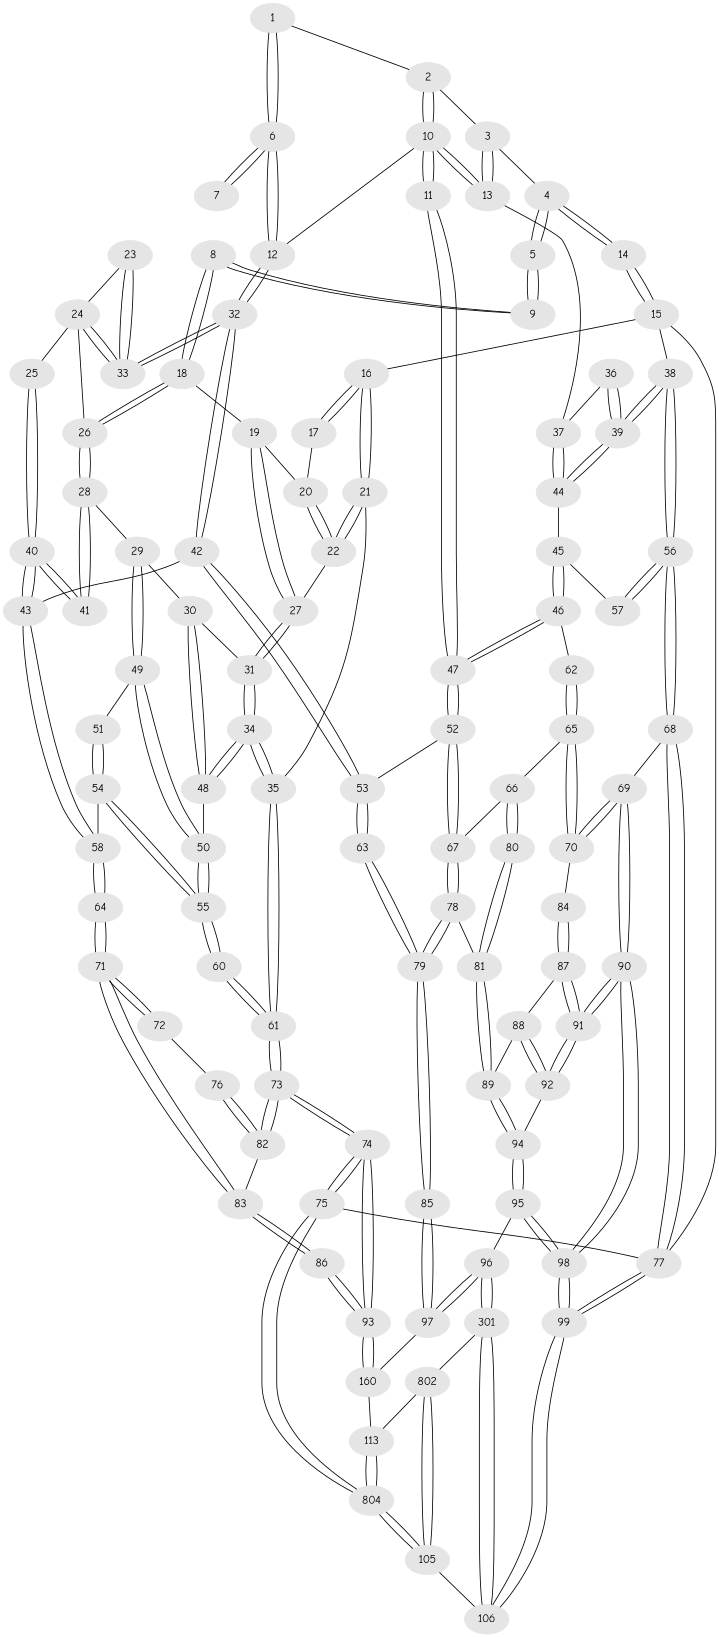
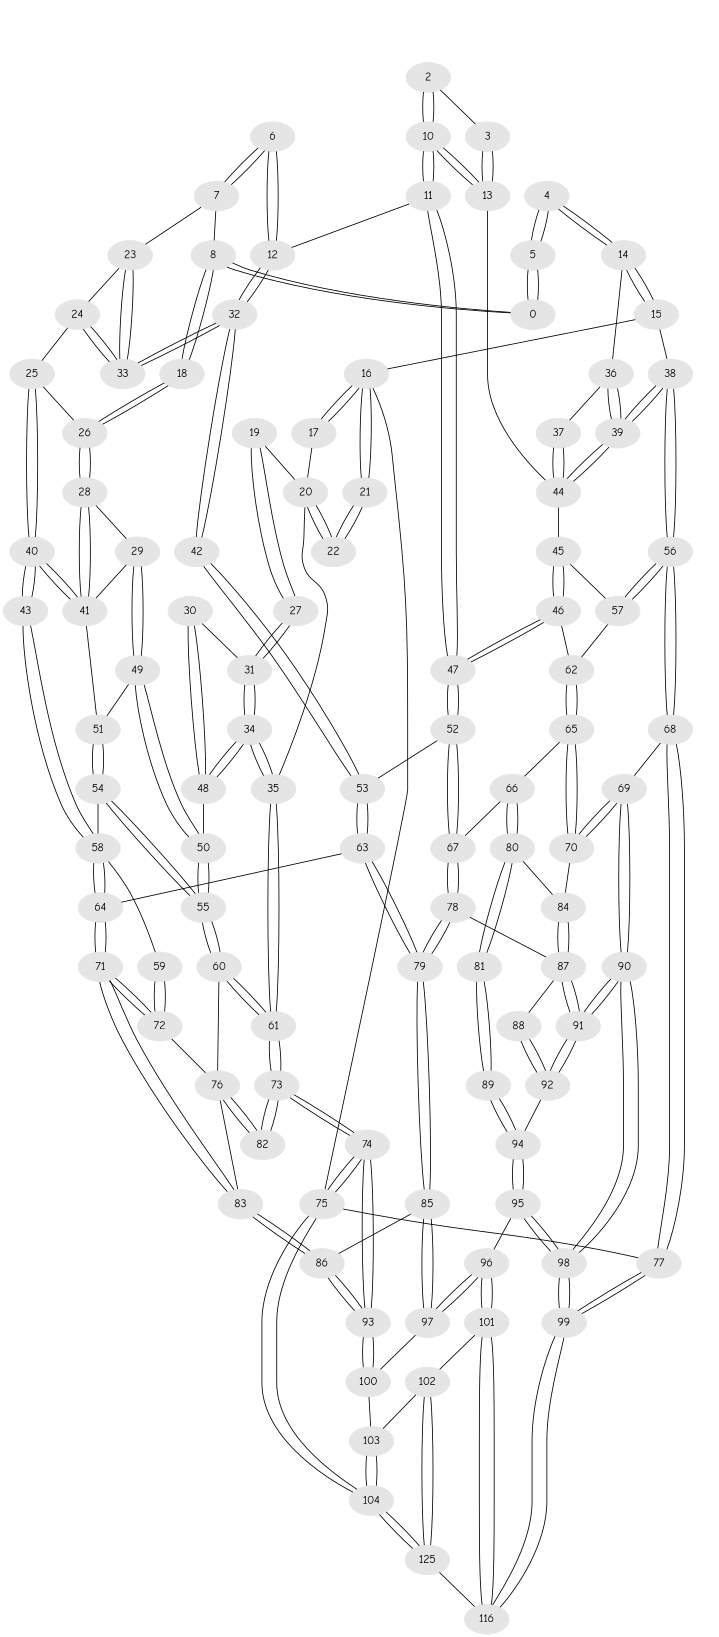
(273, 18) -> none
(517, 166) -> none
(350, 196) -> (350, 226)
none -> (173, 226)
none -> (215, 226)
(579, 295) -> (488, 354)
(533, 315) -> (533, 315)
none -> (617, 315)
(81, 374) -> (58, 404)
(221, 405) -> none
(111, 581) -> none
(164, 581) -> (111, 581)
(315, 581) -> none
none -> (595, 641)
(348, 649) -> (323, 640)
none -> (91, 670)
(716, 787) -> none
none -> (407, 791)
none -> (231, 878)
none -> (538, 878)
(466, 937) -> (508, 937)
none -> (160, 967)
none -> (218, 1026)
(504, 1056) -> none
(252, 1174) -> (229, 1145)
none -> (378, 1232)
(487, 1323) -> (487, 1323)
(368, 1382) -> (368, 1382)
(427, 1382) -> (427, 1382)
(371, 1441) -> (371, 1441)
(371, 1501) -> (371, 1501)
(427, 1560) -> (427, 1560)
(487, 1619) -> (487, 1619)
